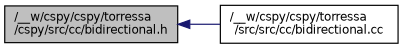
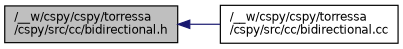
(309, 24) -> (309, 24)
